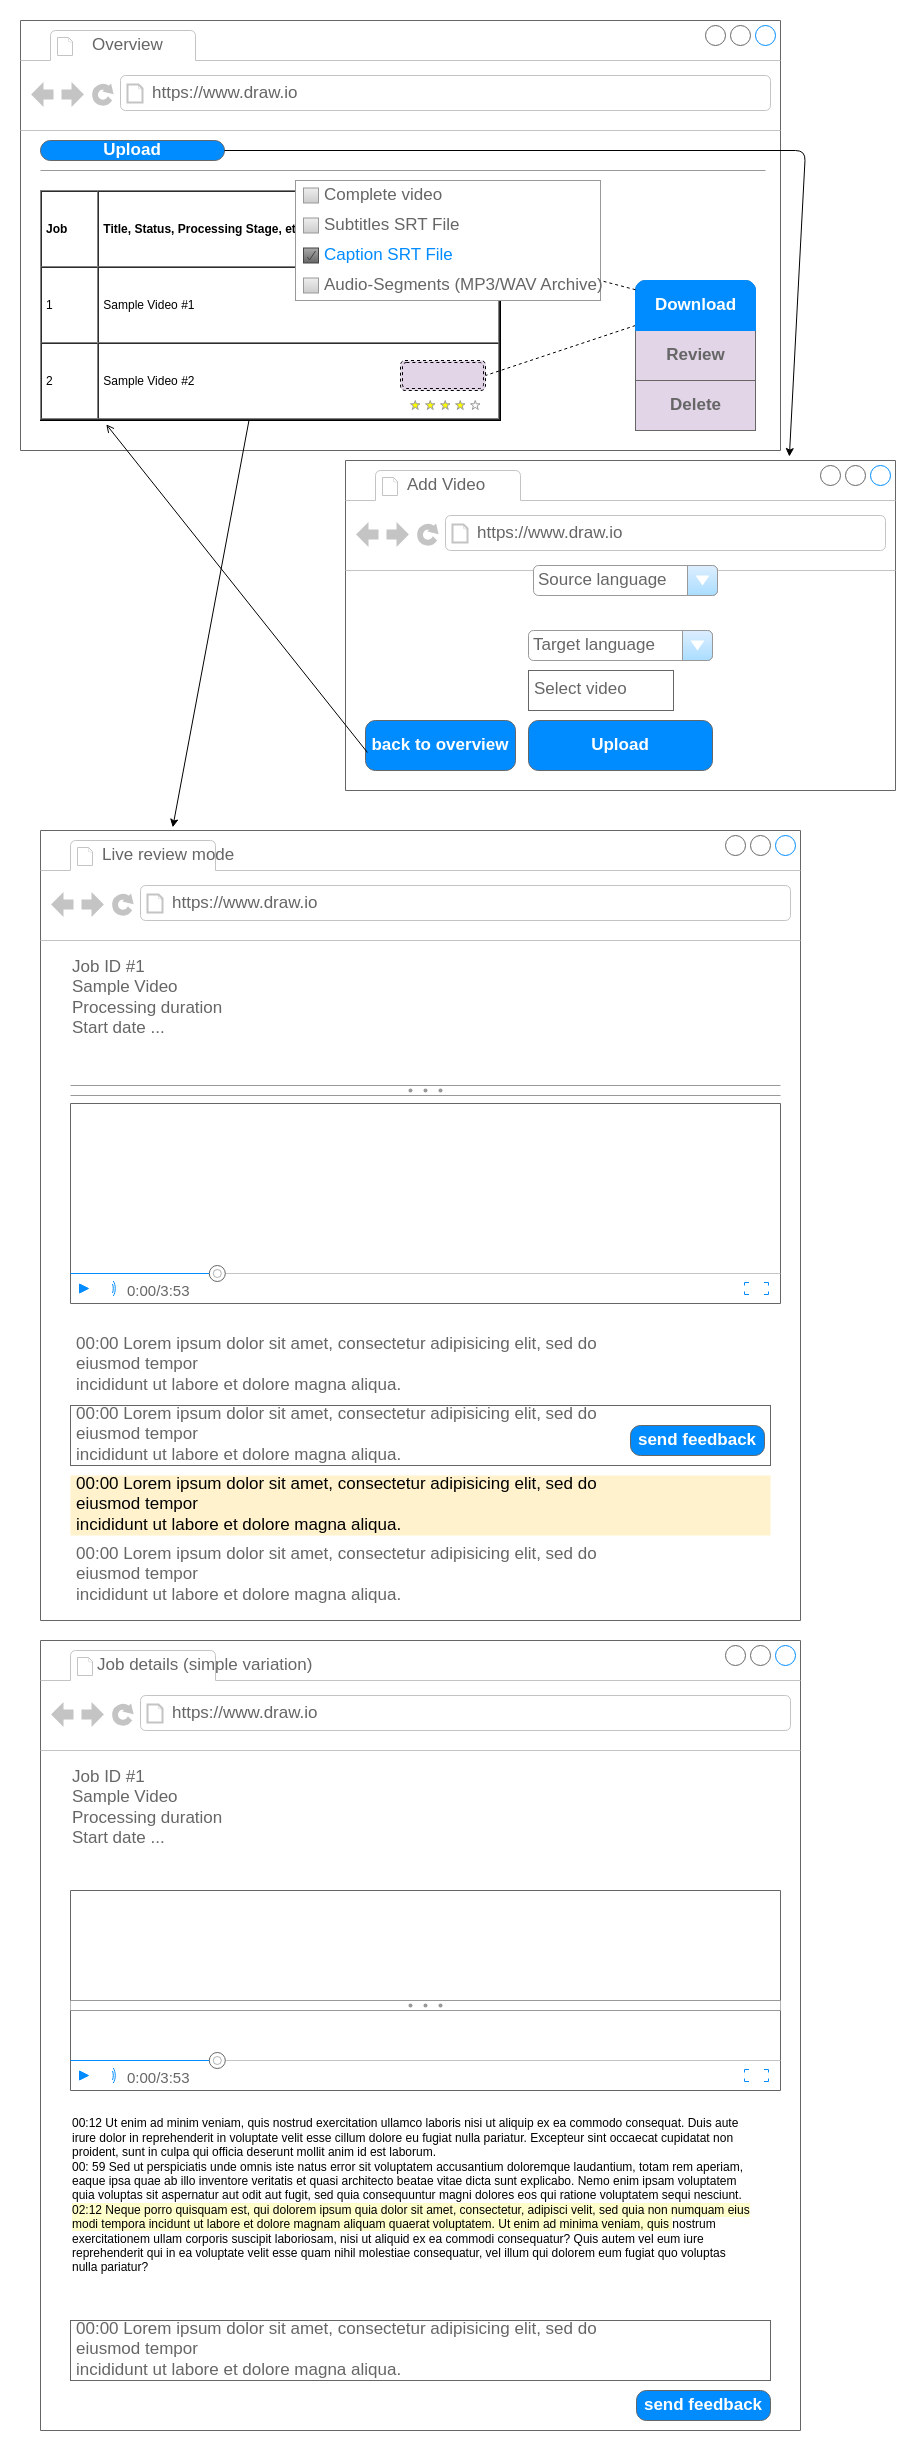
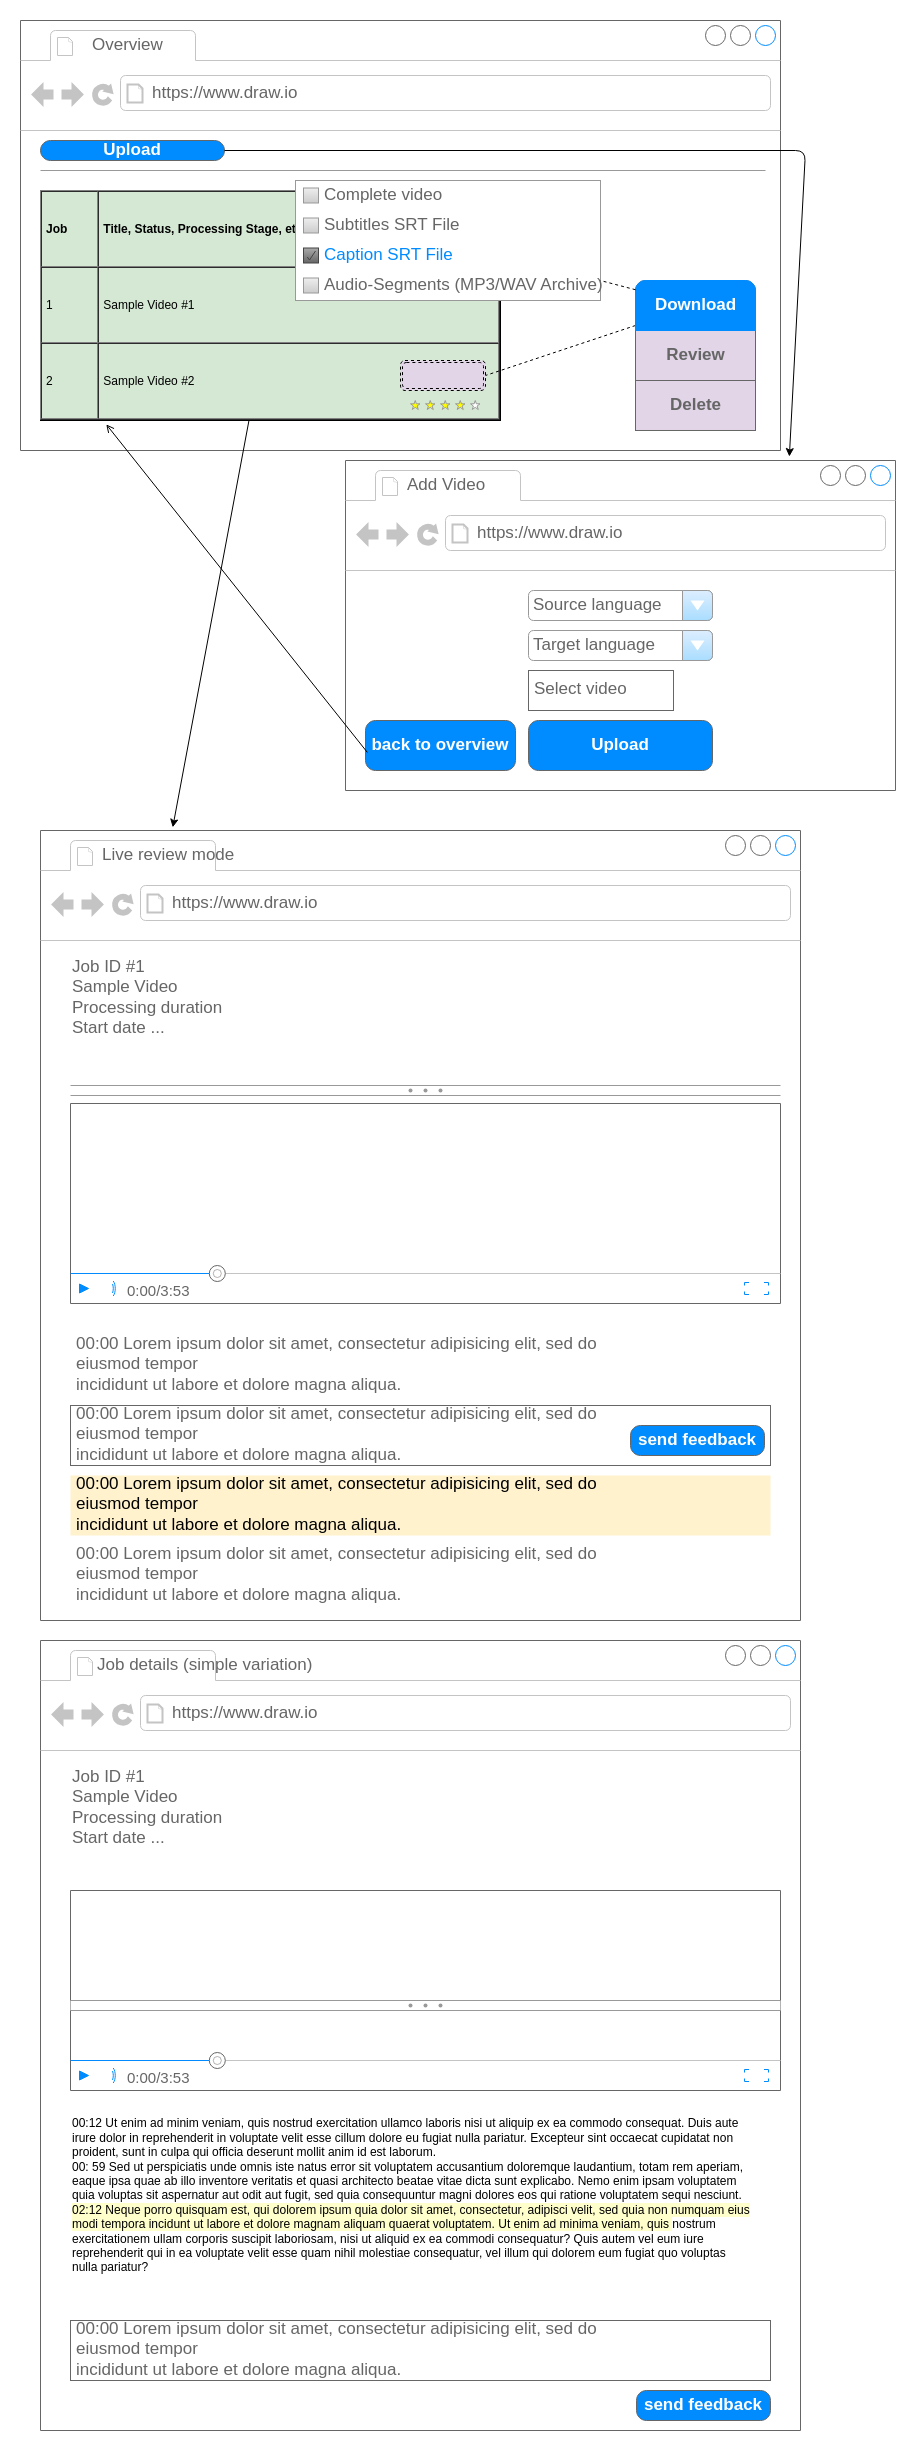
(271, 306) -> (271, 306)
(626, 581) -> (621, 606)
